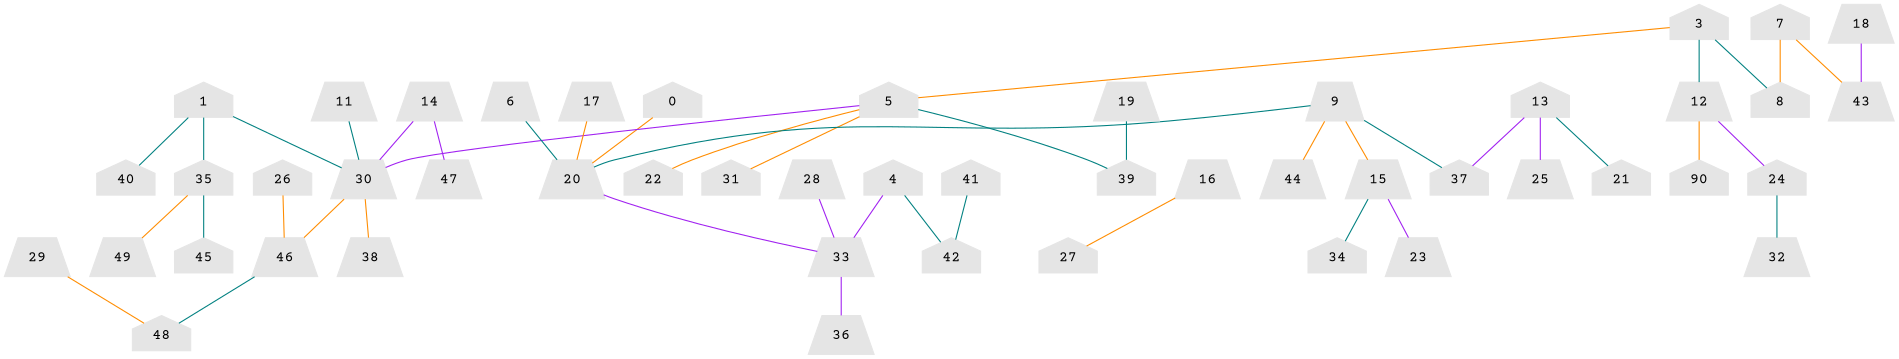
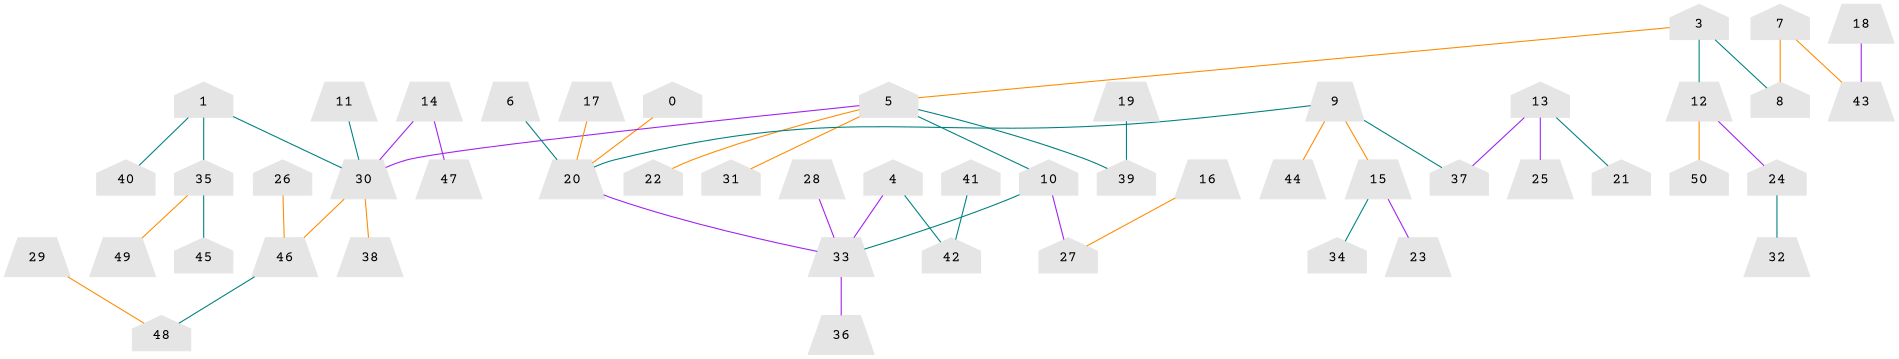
none -> (1049, 179)
(1699, 179) -> (1699, 179)
